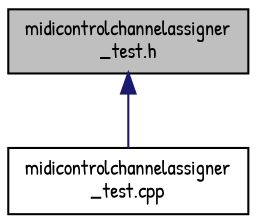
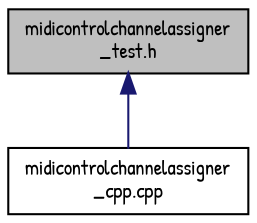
(128, 181) -> (128, 181)
